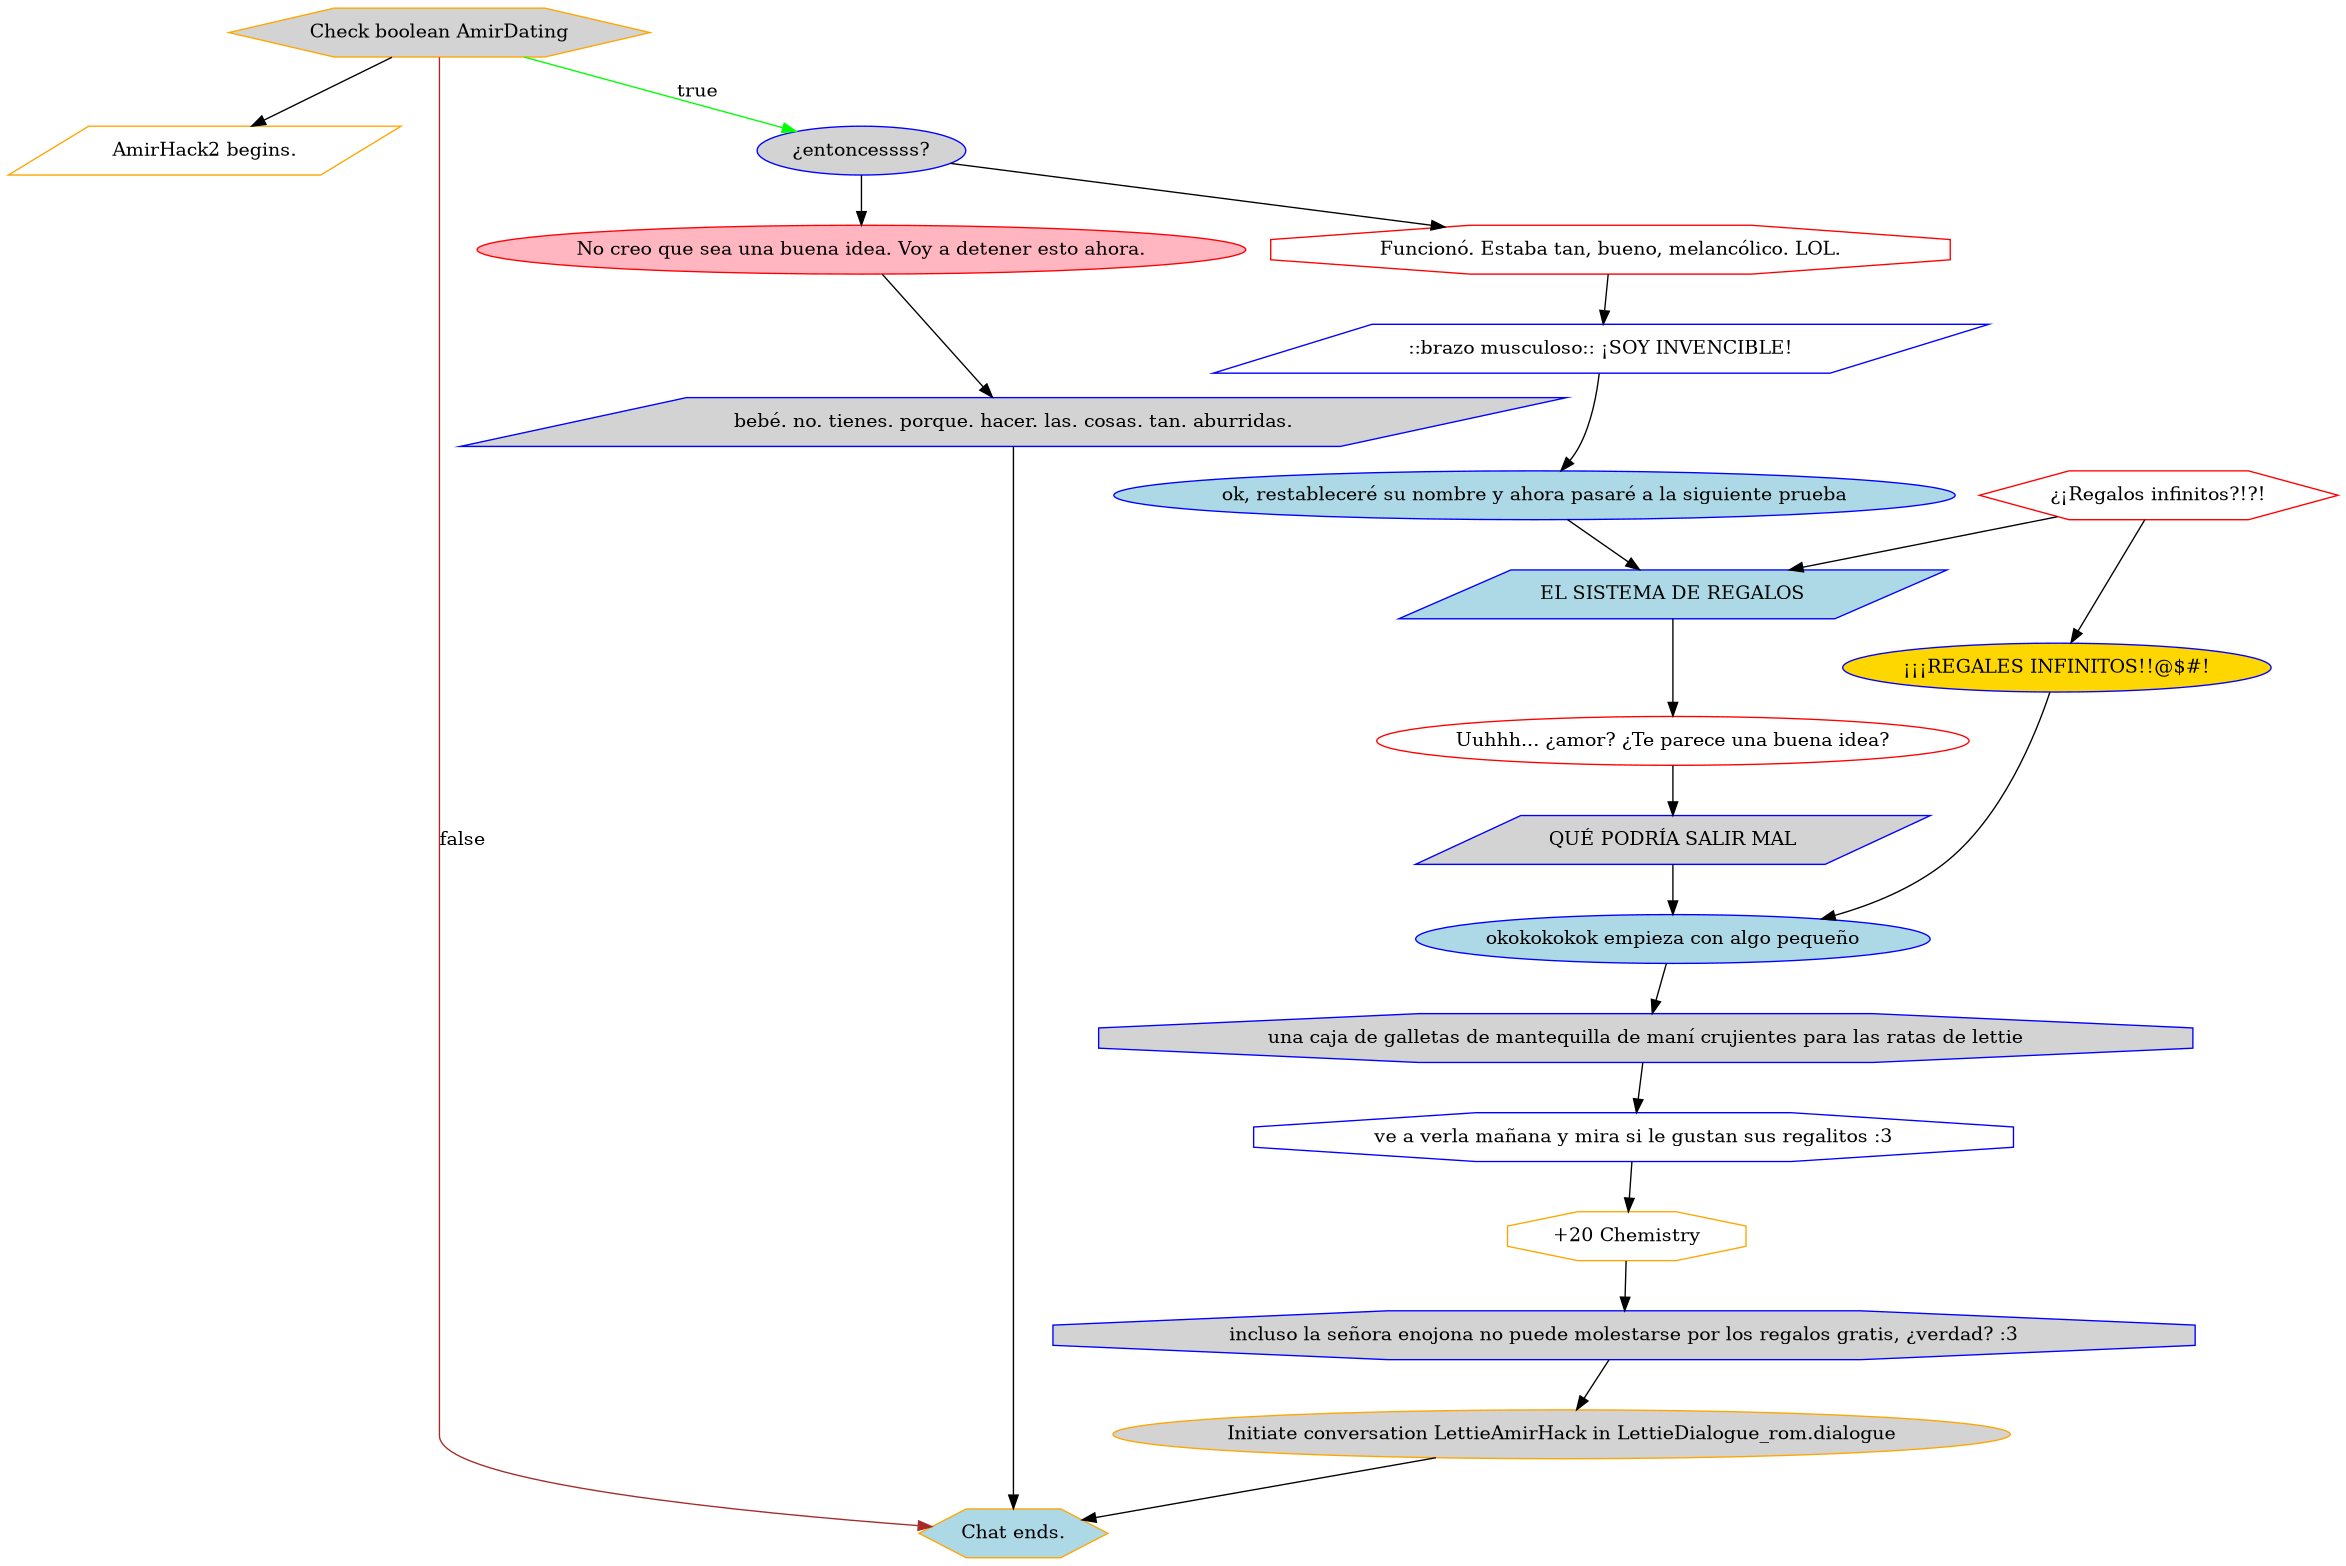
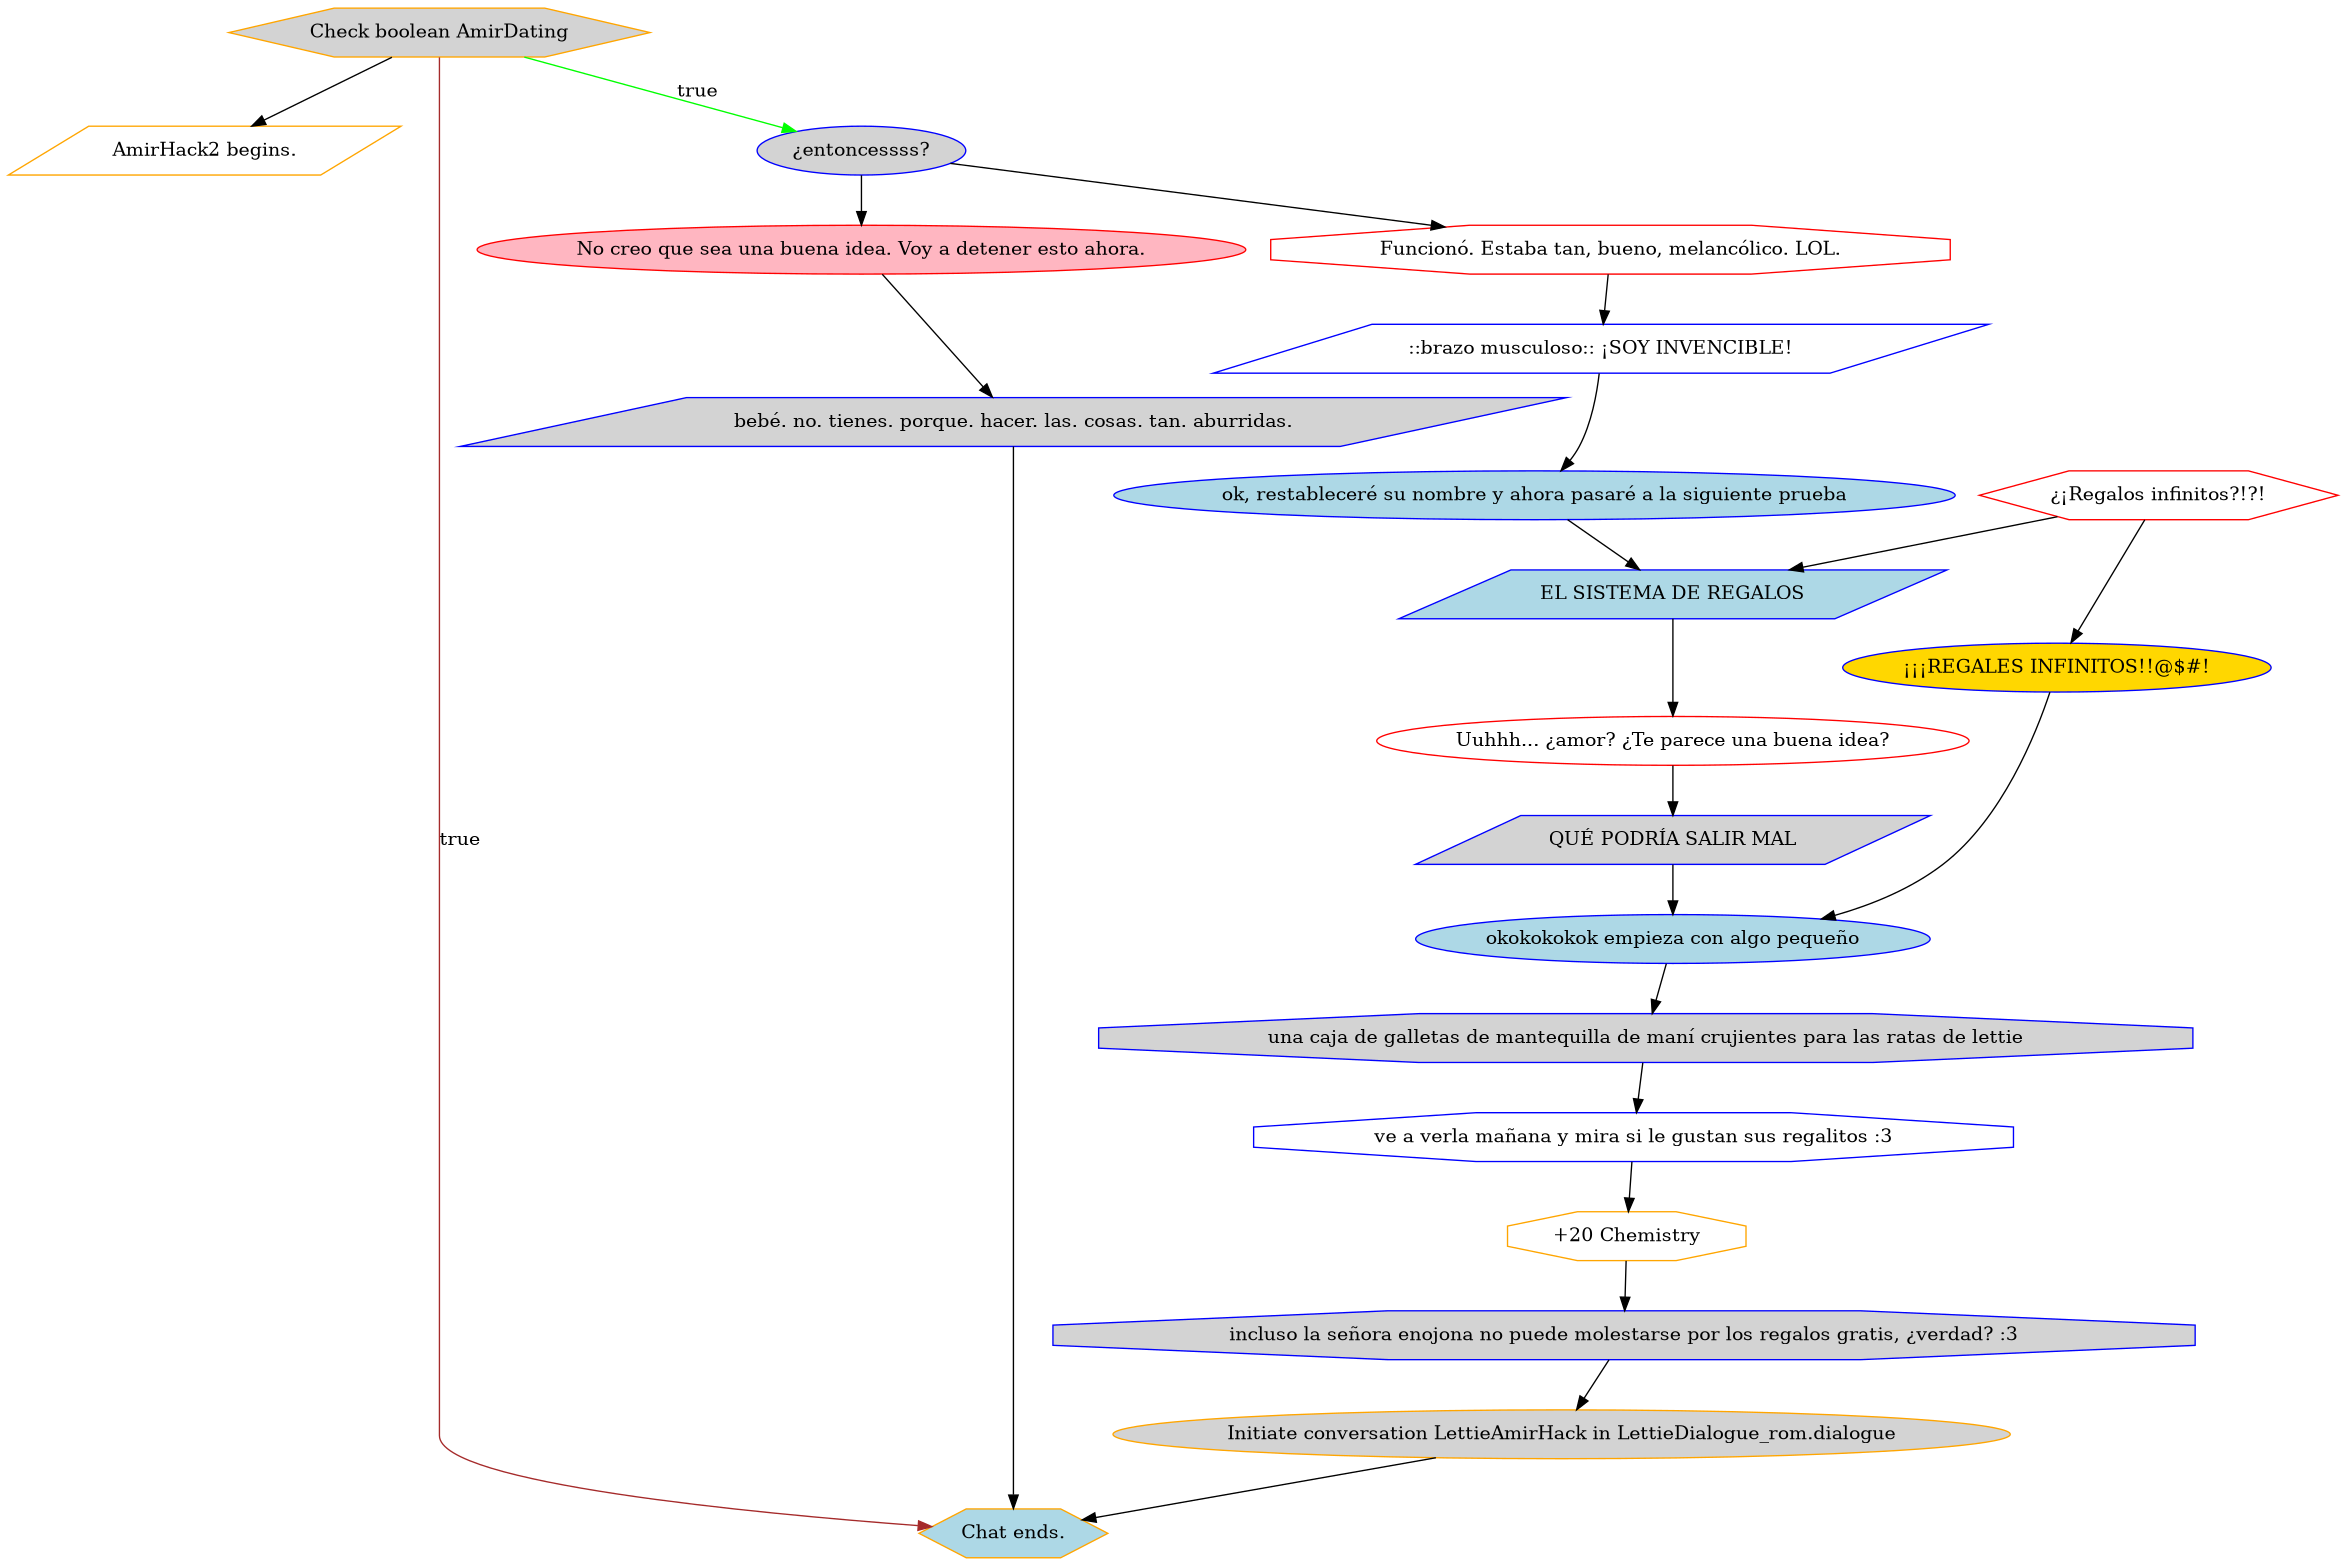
(463, 840) -> (460, 840)
